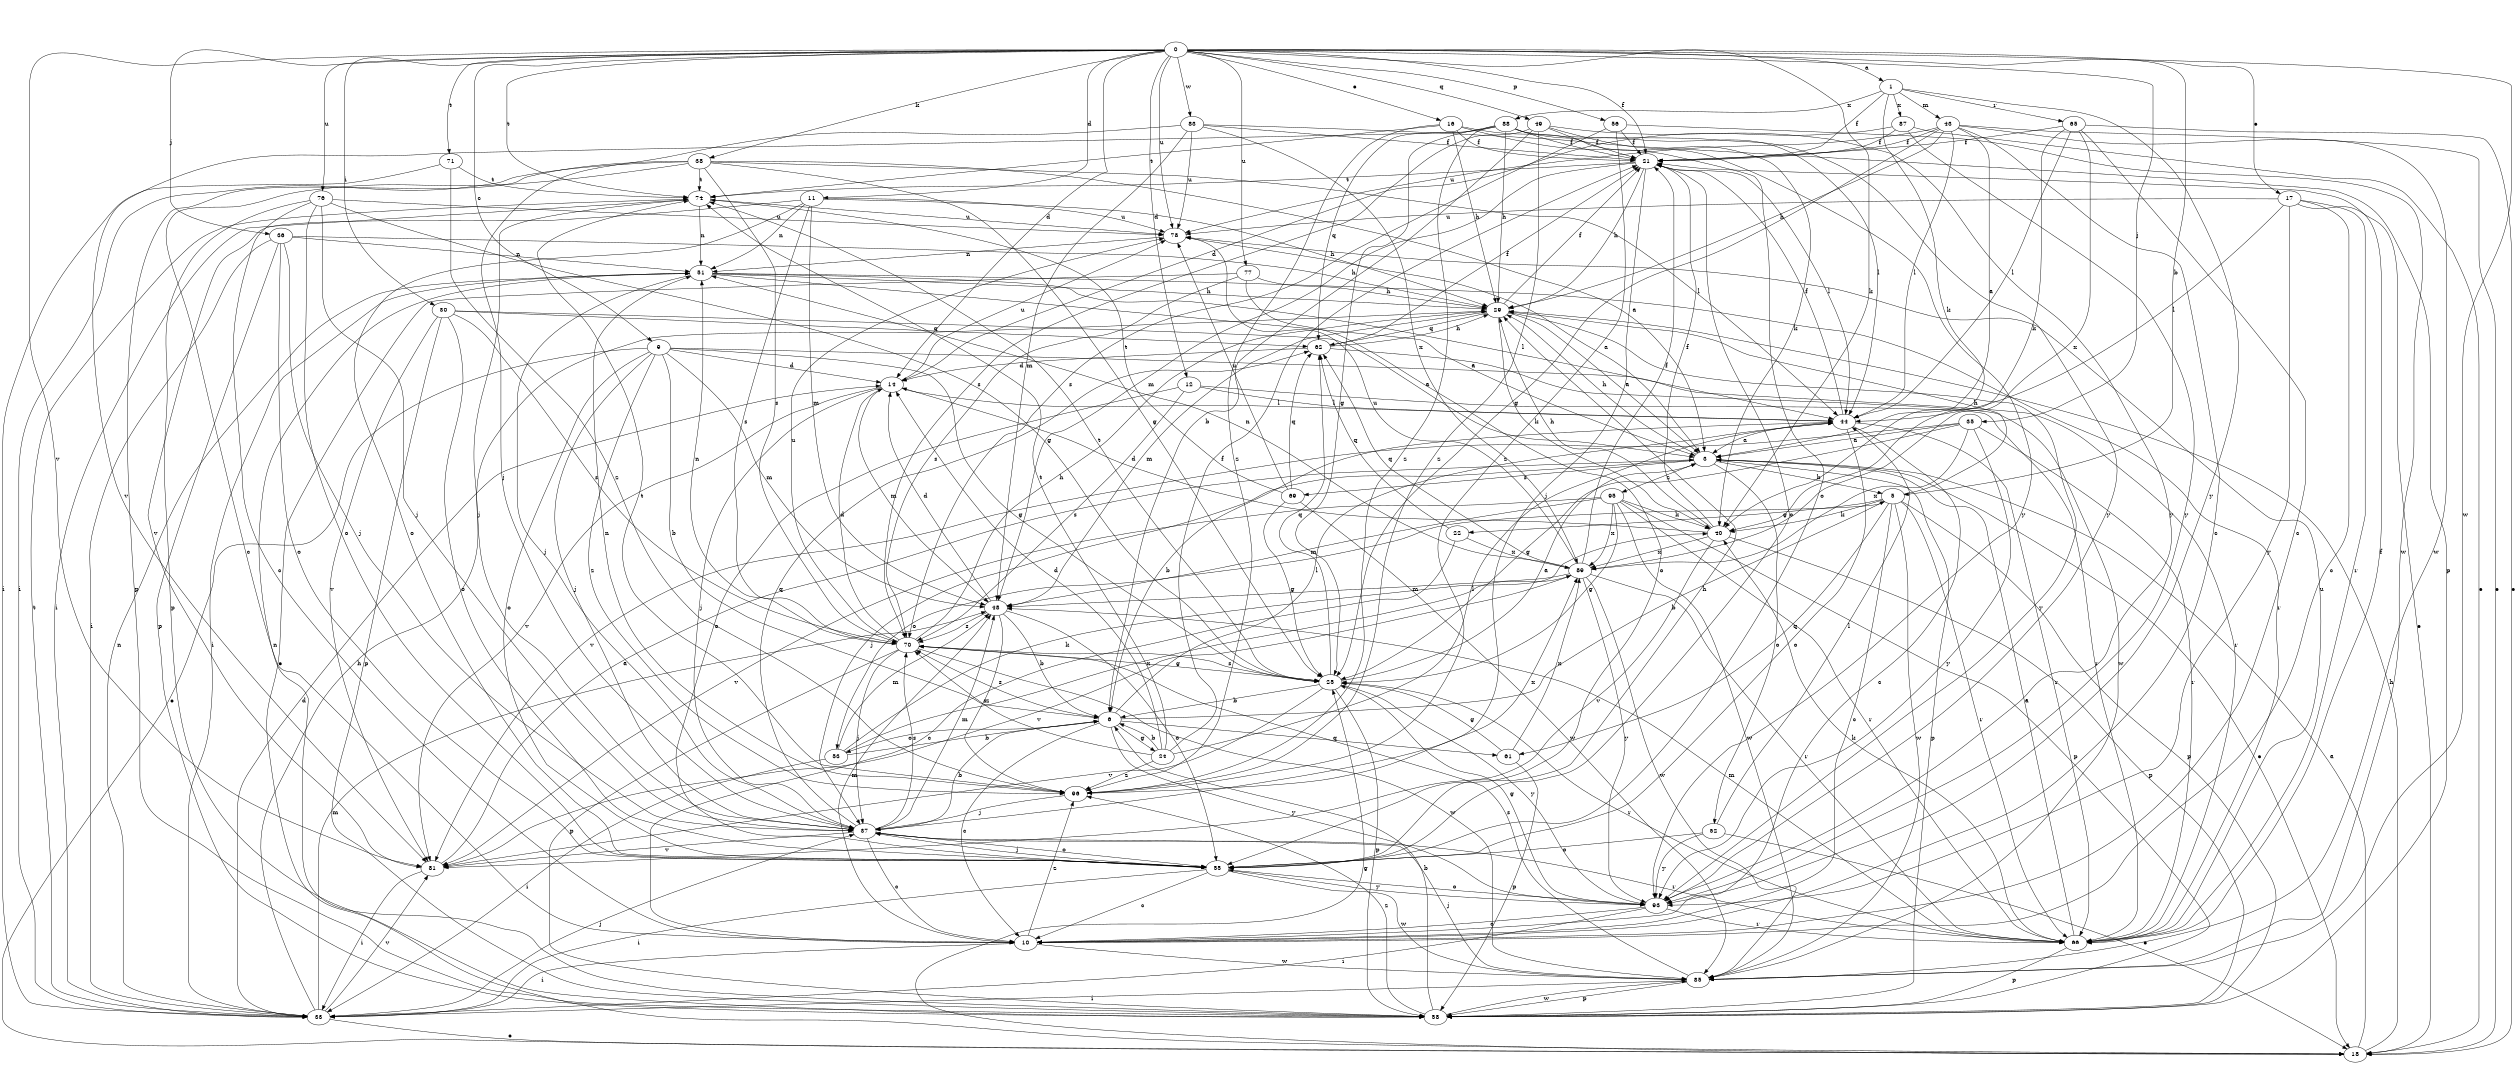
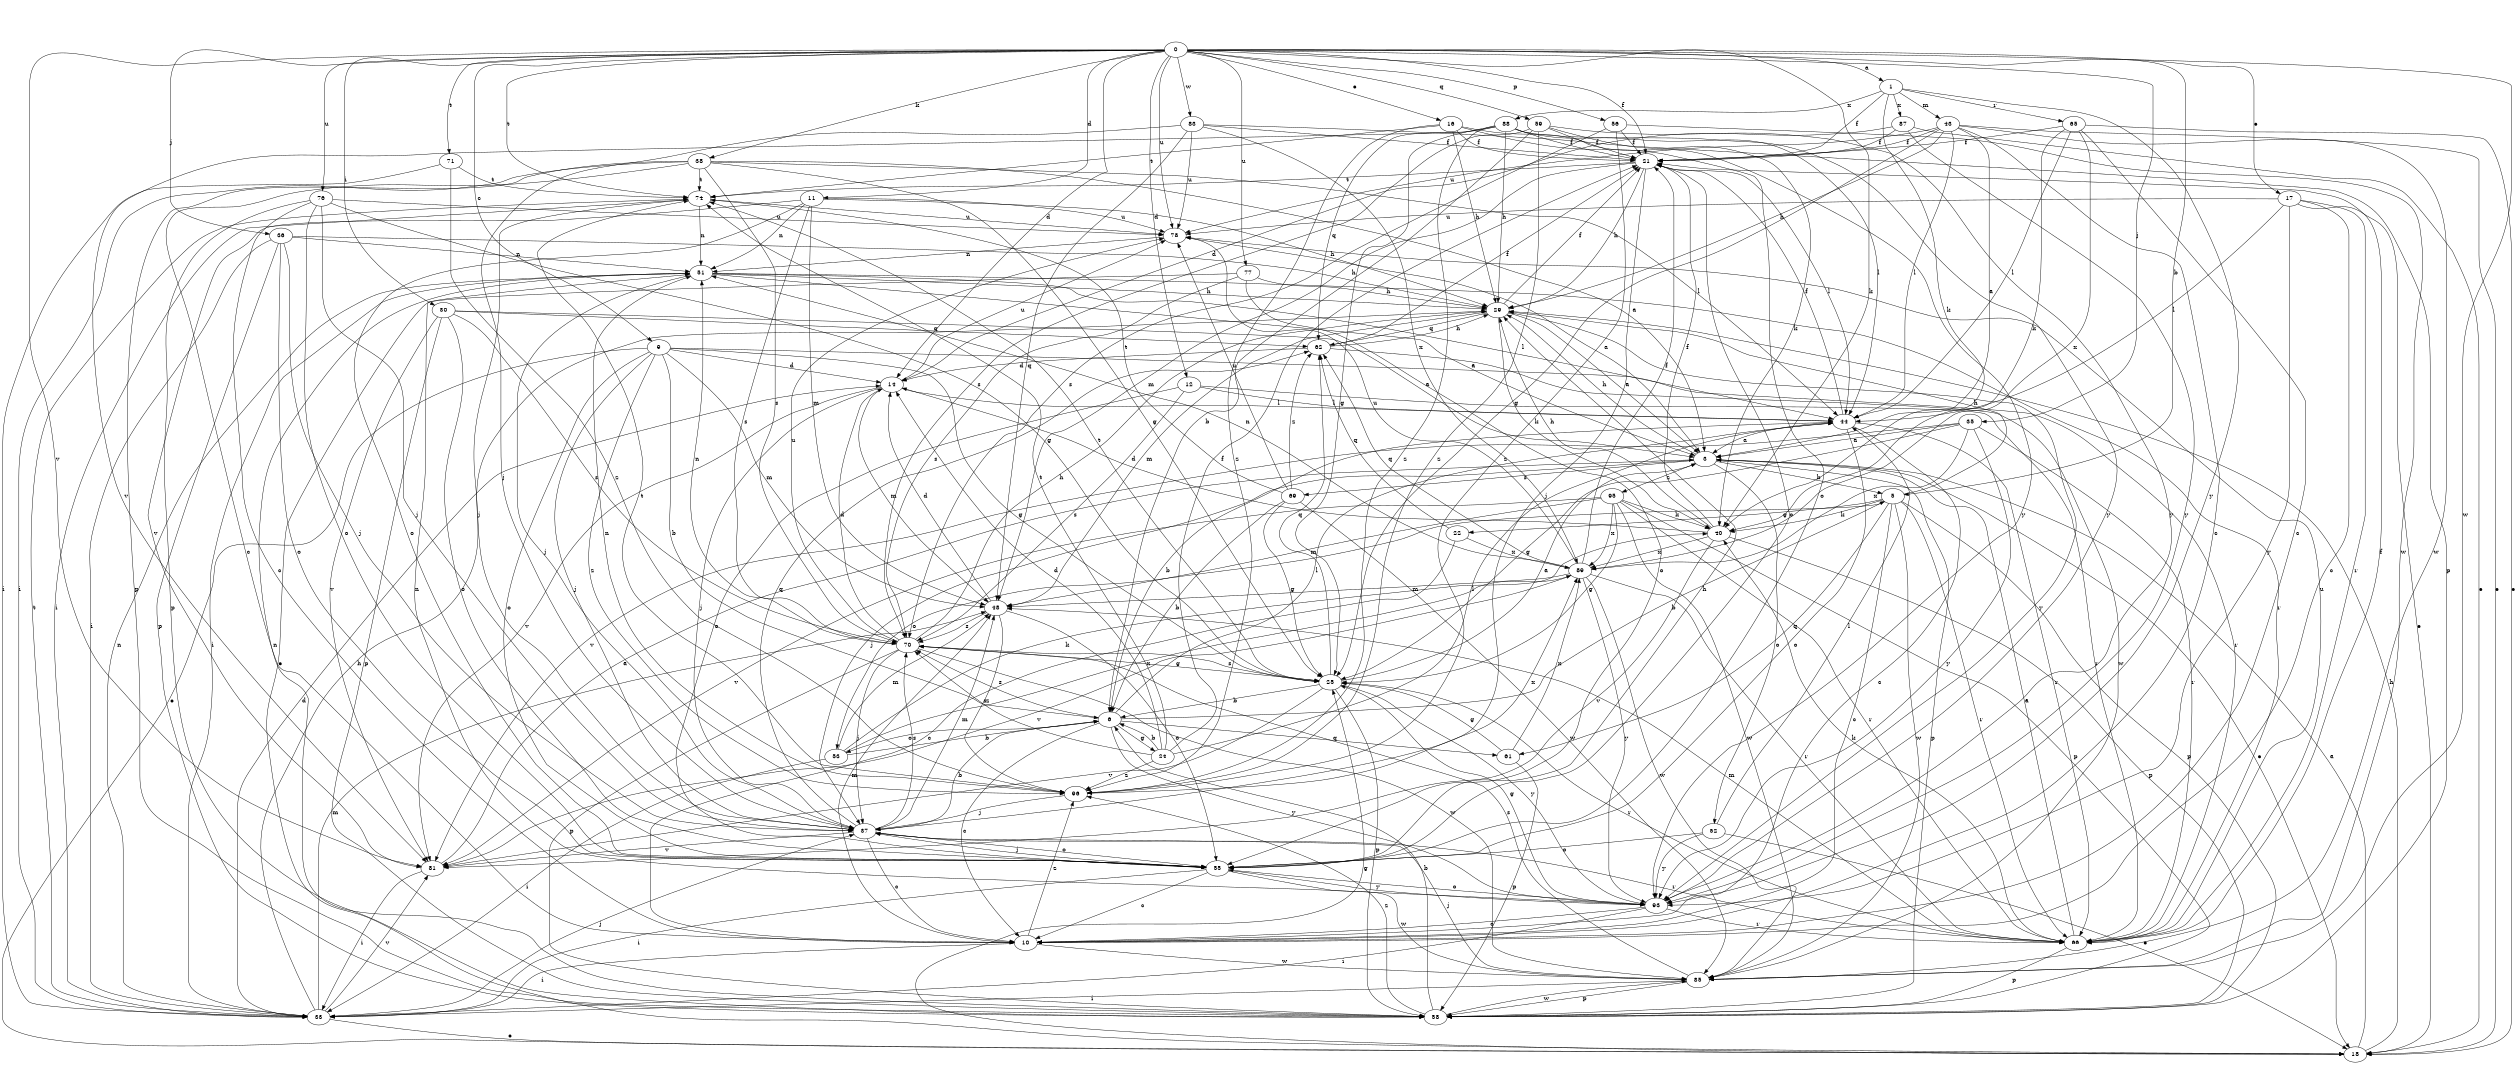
(1539, 124) -> (1539, 124)
(1030, 366) -> (1030, 366)
(1294, 422) -> (1294, 422)
(1044, 675) -> (1183, 591)
none -> (677, 864)
